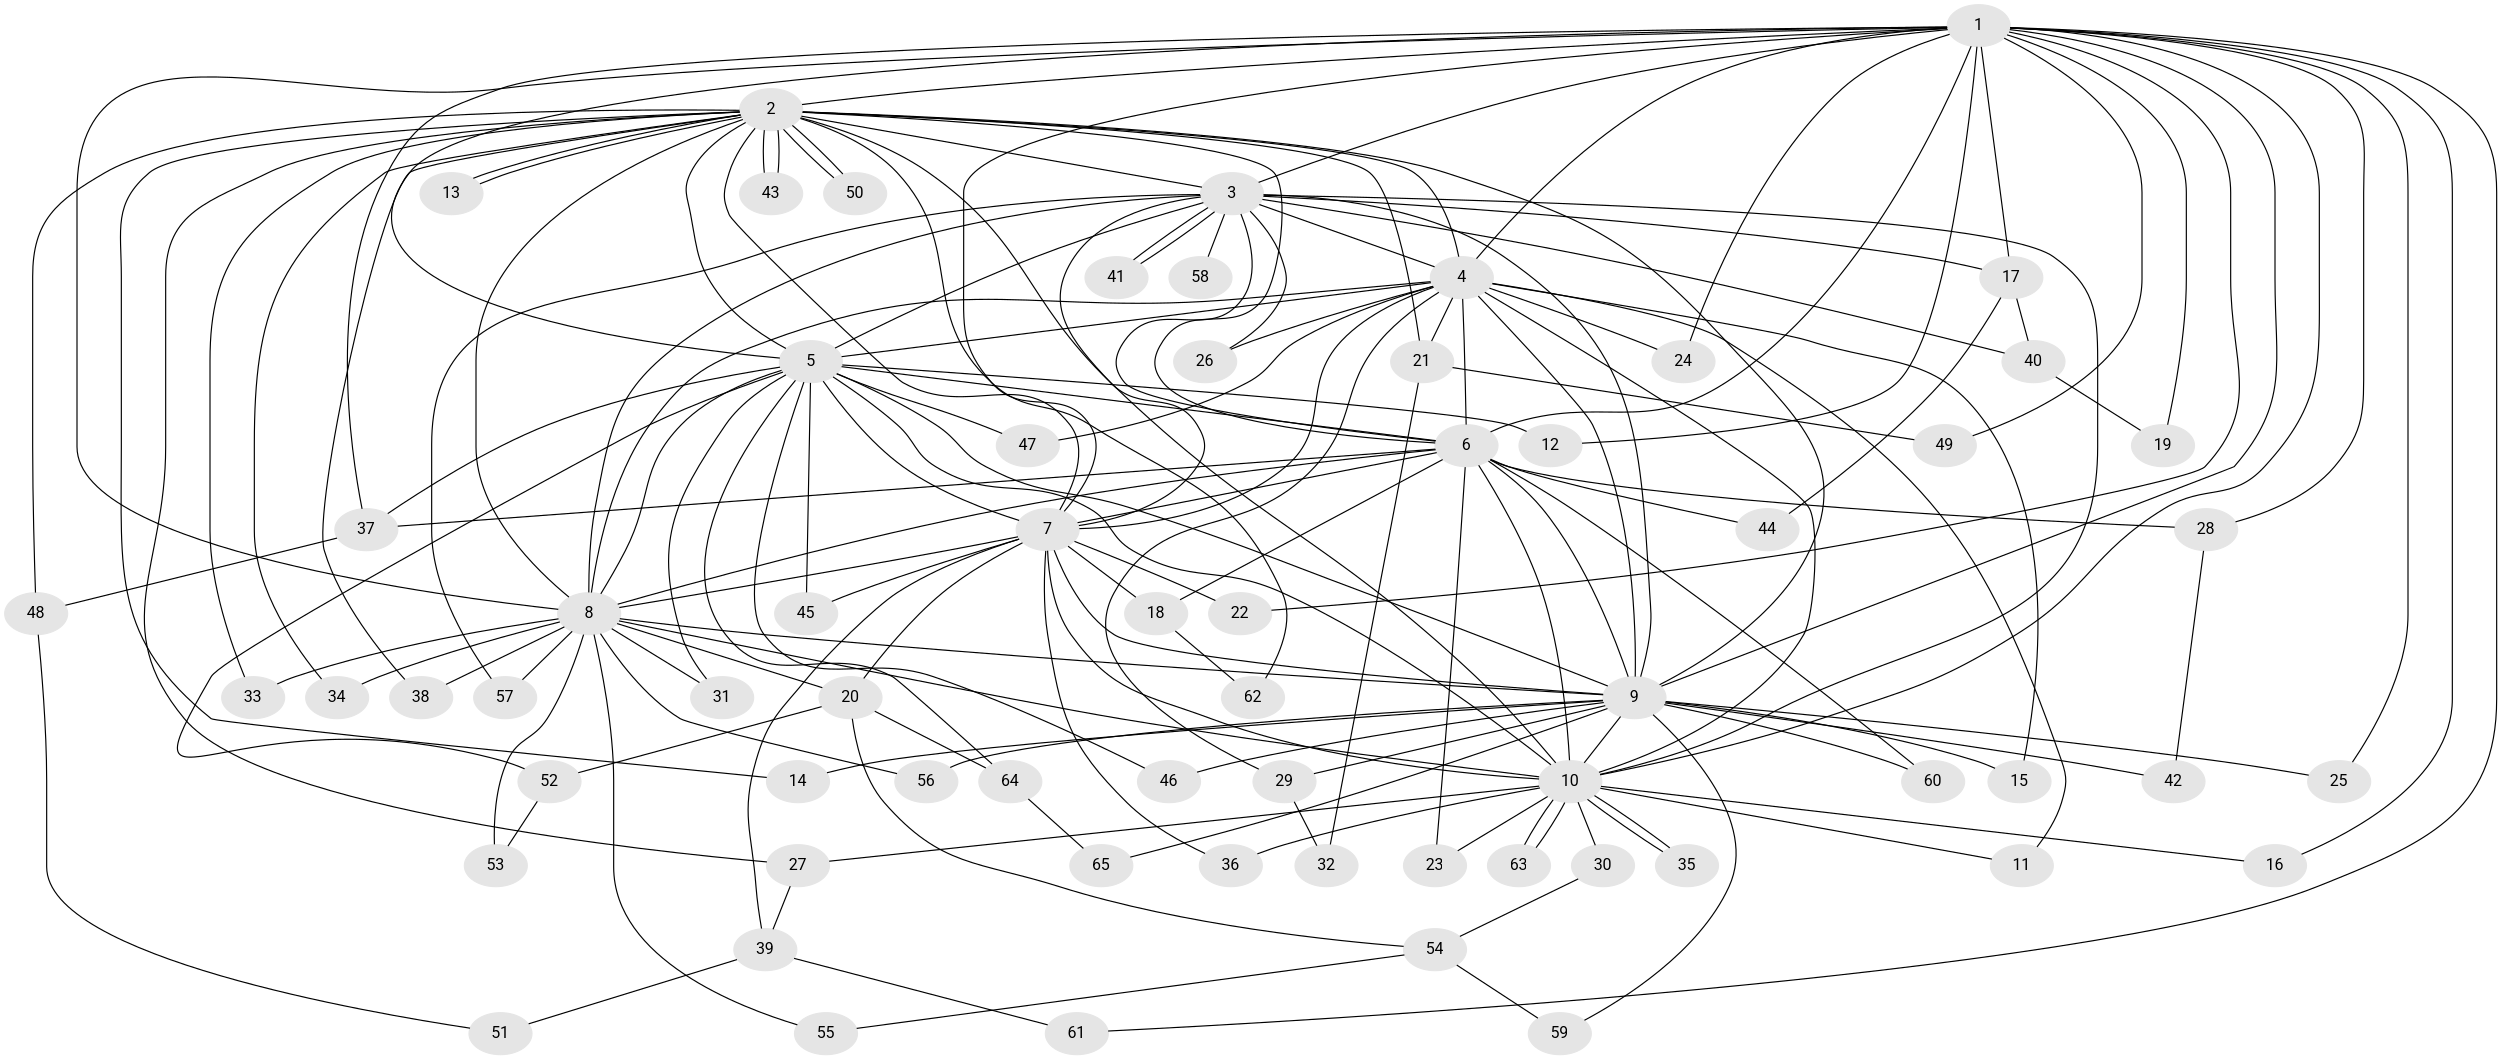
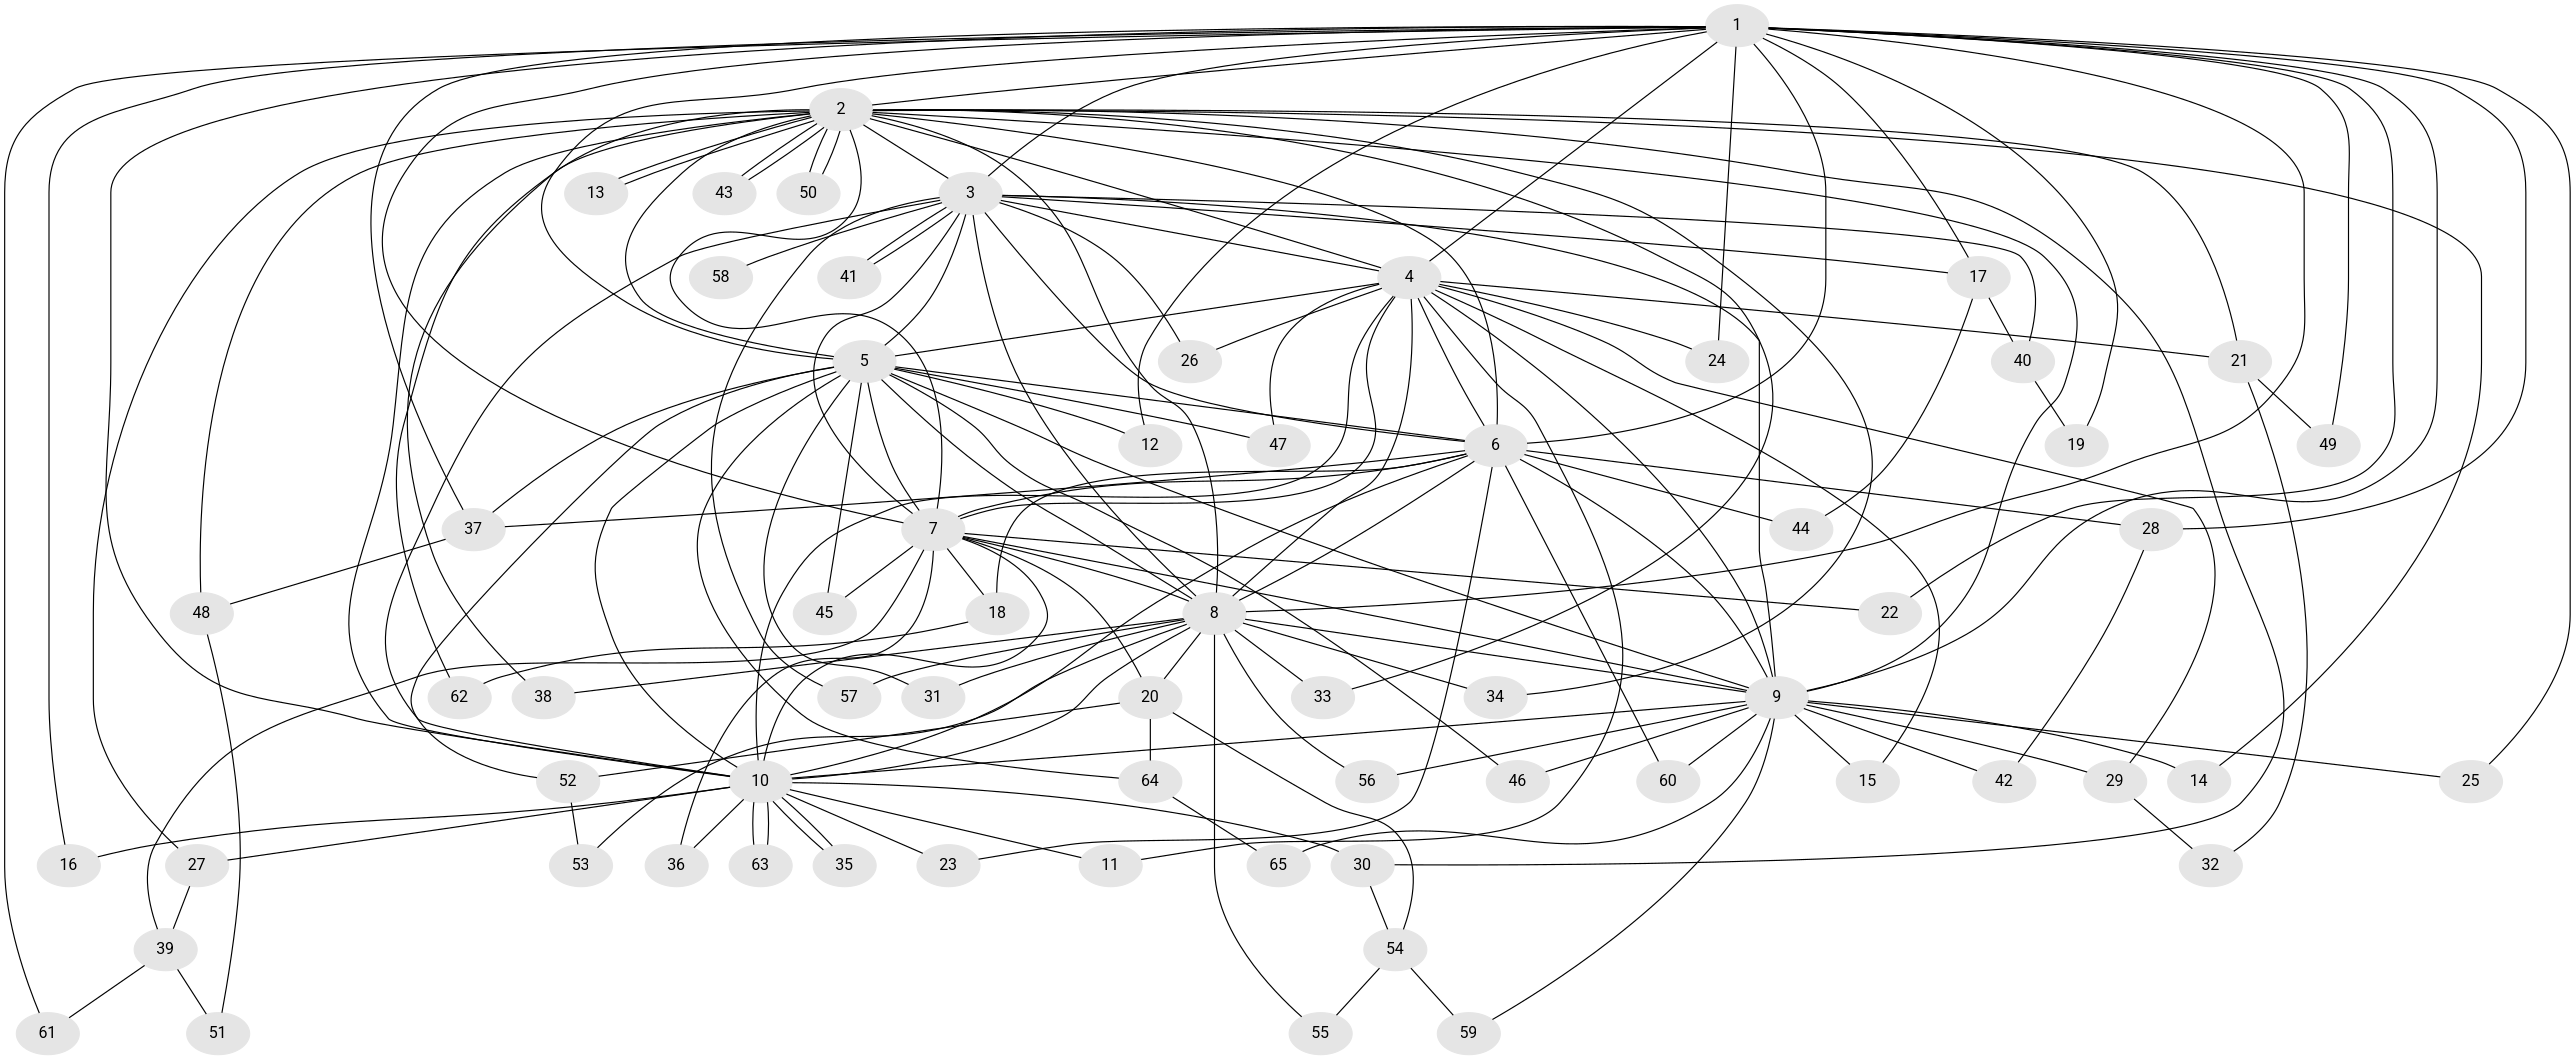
none -> (2186, 406)
